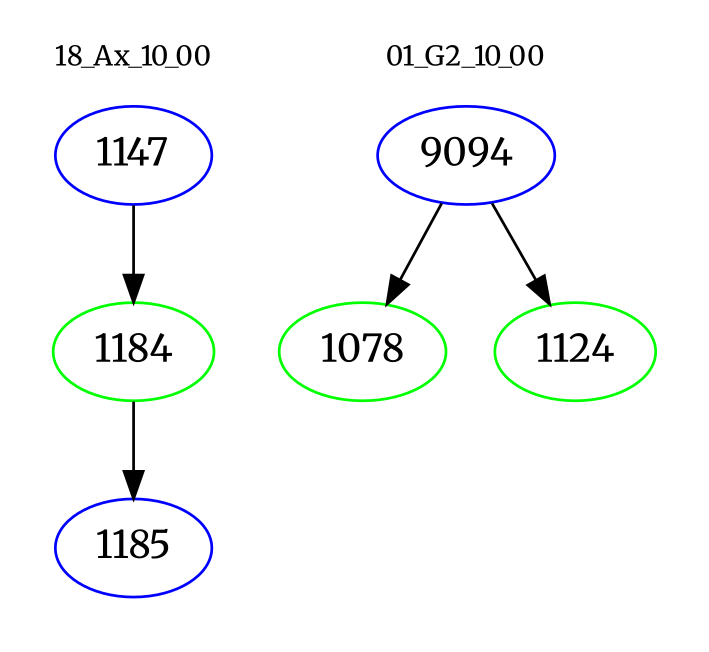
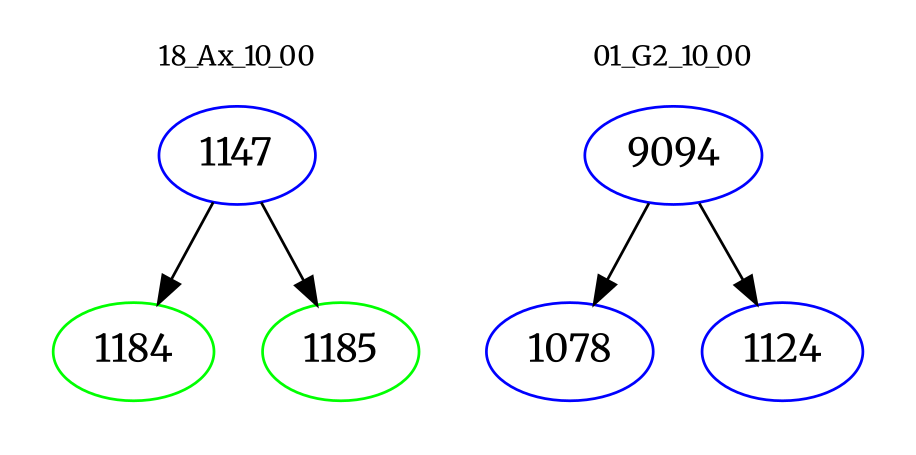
(363, 352) -> (570, 352)
(575, 352) -> (782, 352)
(134, 436) -> (282, 241)
(134, 548) -> (341, 352)
